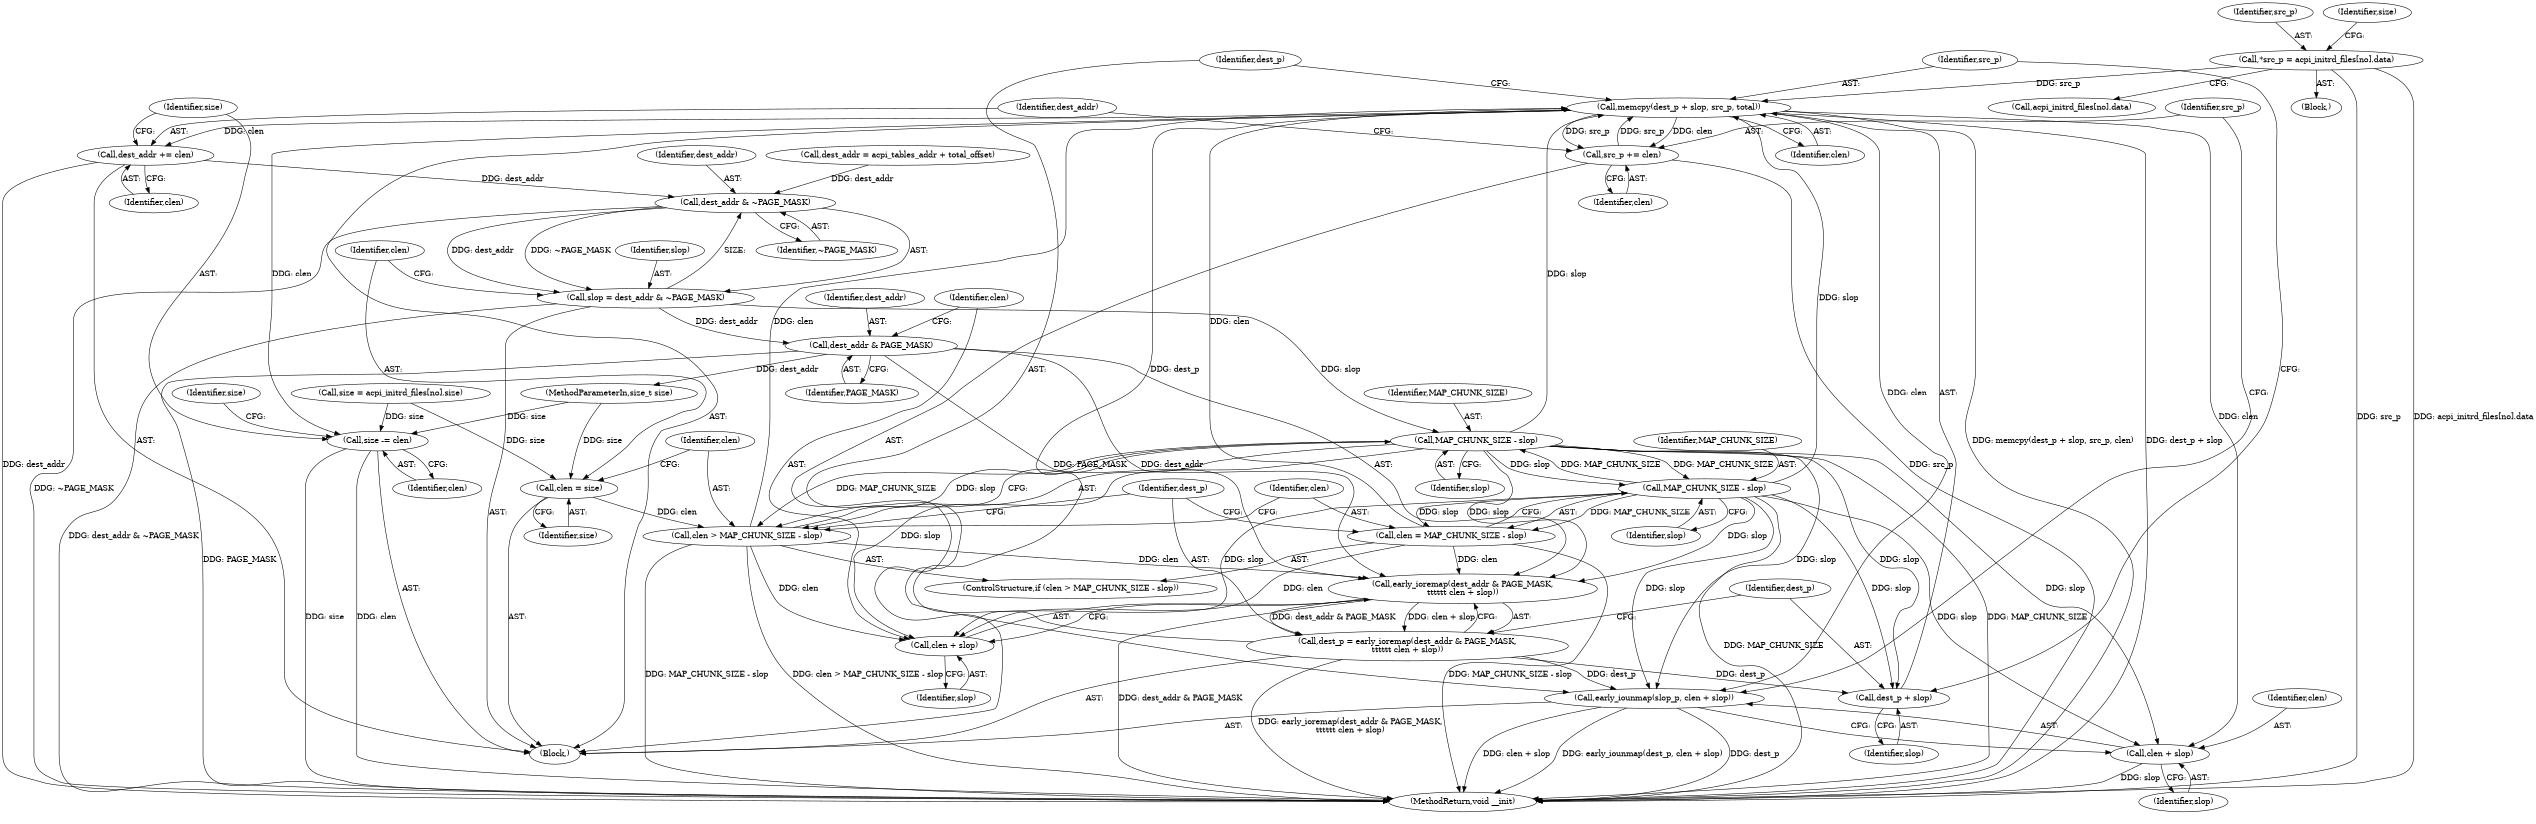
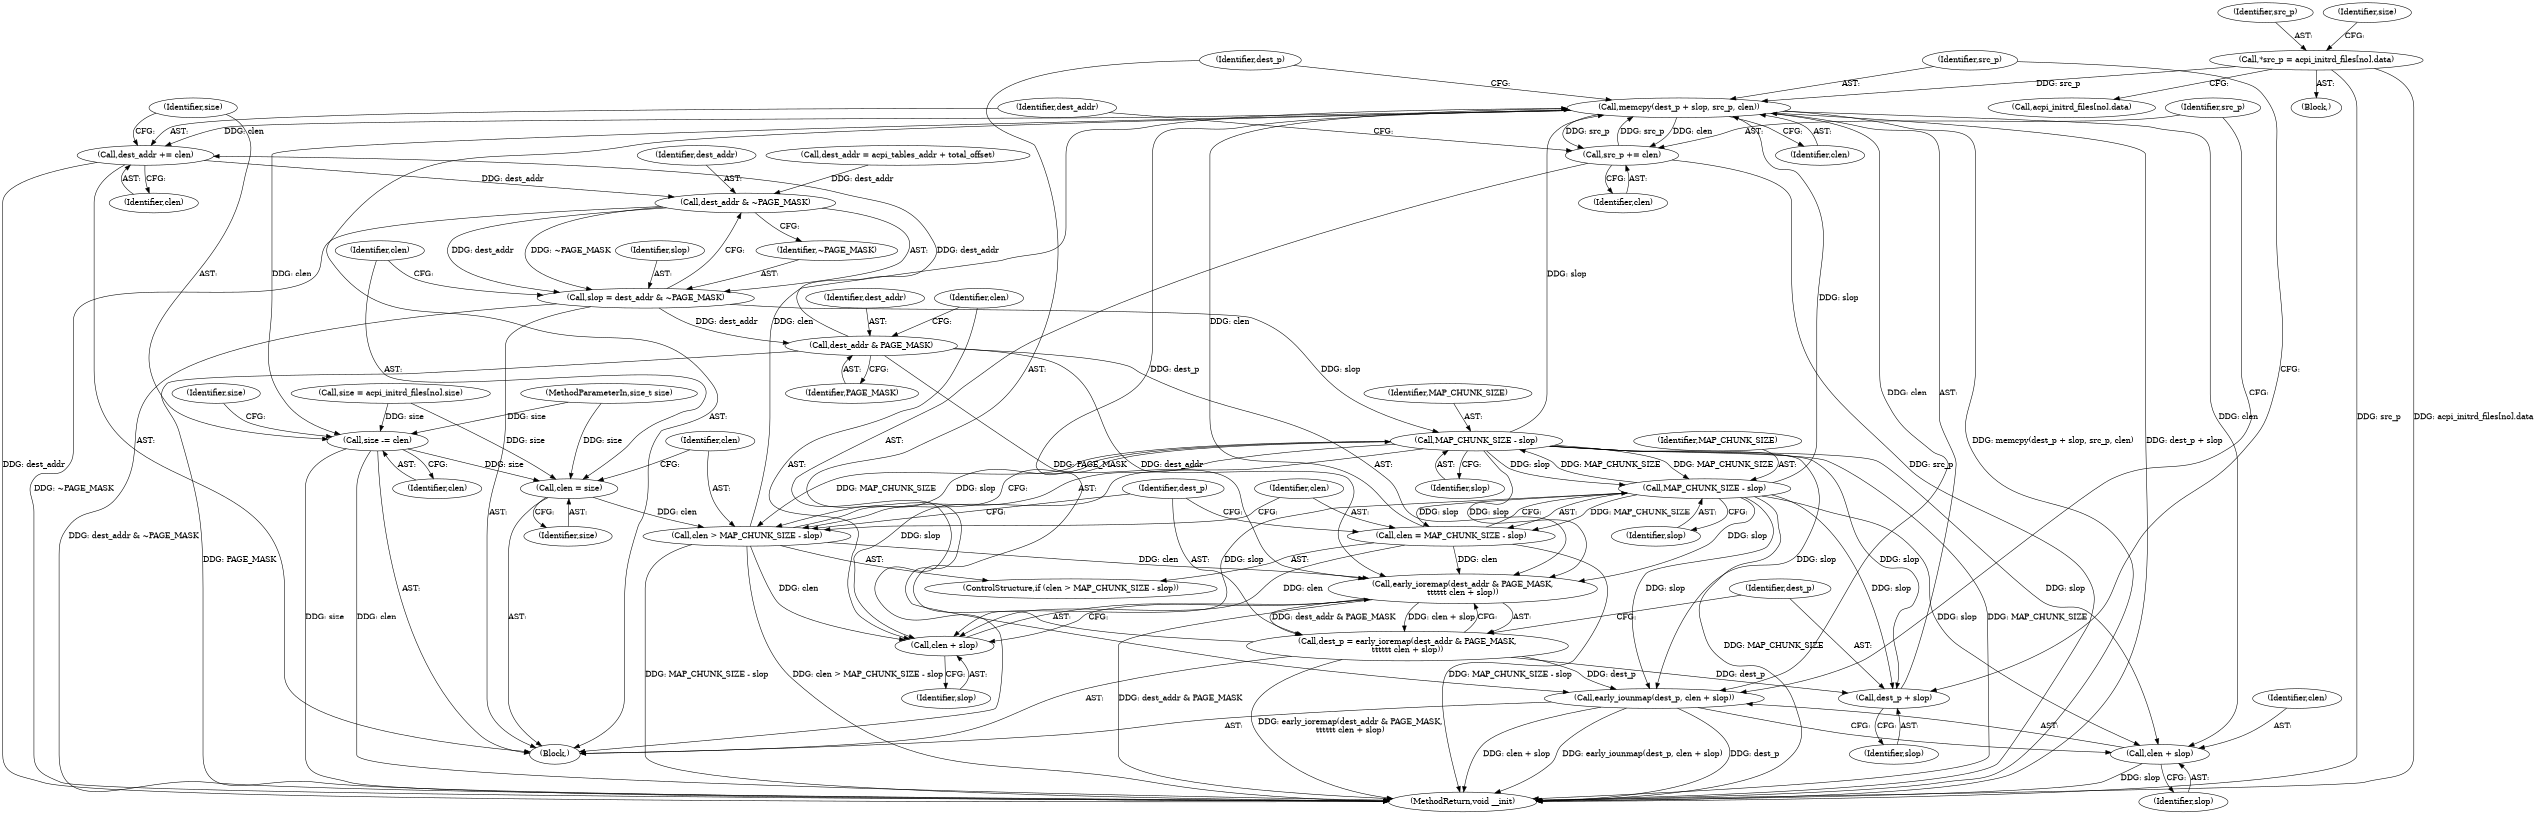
(1679, 108) -> (1679, 108)
(805, 225) -> (746, 275)
(736, 251) -> (736, 251)
(743, 369) -> (704, 174)
none -> (471, 464)
(1654, 699) -> (1654, 699)
